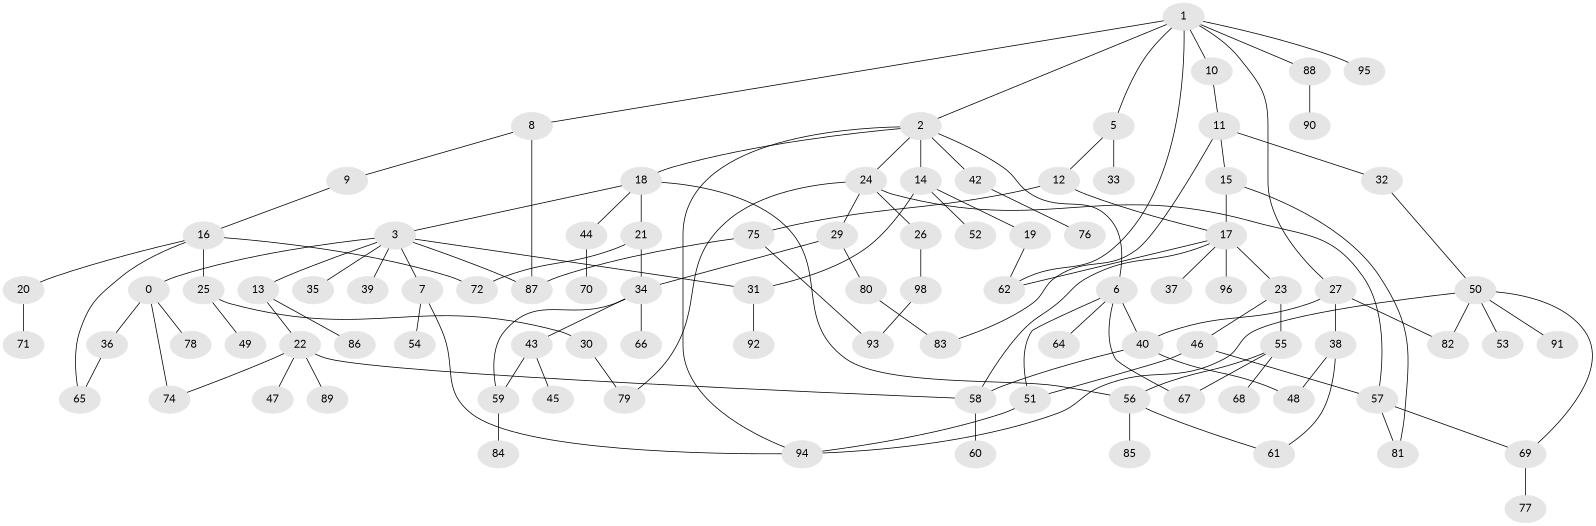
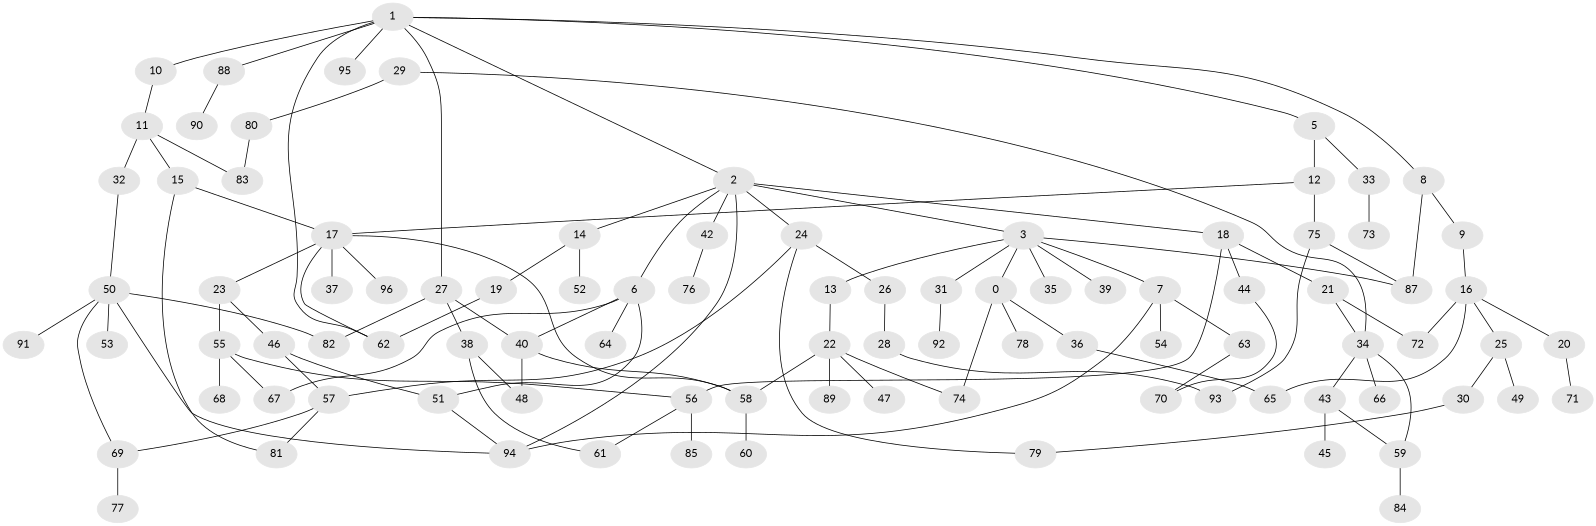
(518, 208) -> (885, 209)
(852, 208) -> none
none -> (1369, 236)
(854, 256) -> none
(921, 290) -> (884, 345)
(355, 345) -> none
none -> (1244, 345)
